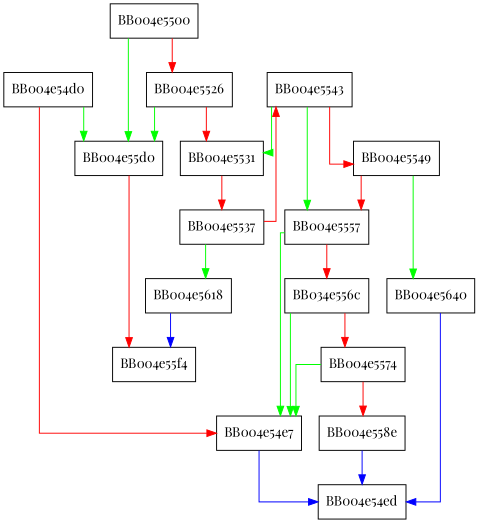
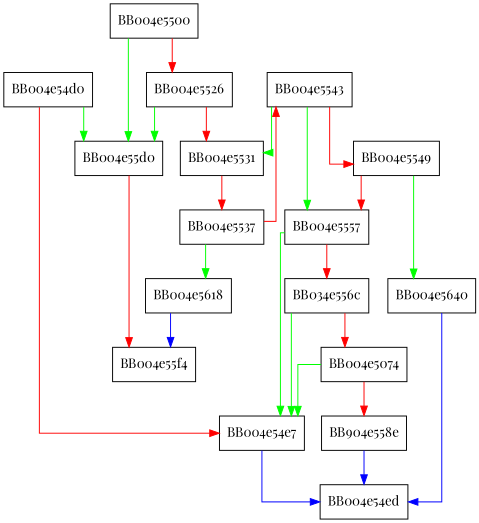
(363, 364) -> (364, 364)
(362, 433) -> (364, 433)
